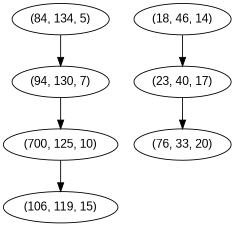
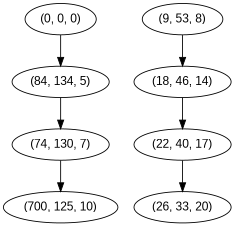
none -> (61, 19)
none -> (183, 19)
(61, 82) -> (61, 145)
(183, 82) -> (183, 145)
(183, 145) -> (183, 207)
(61, 207) -> none
